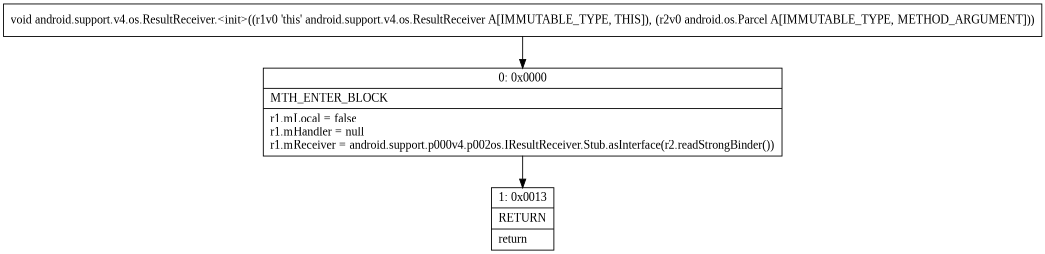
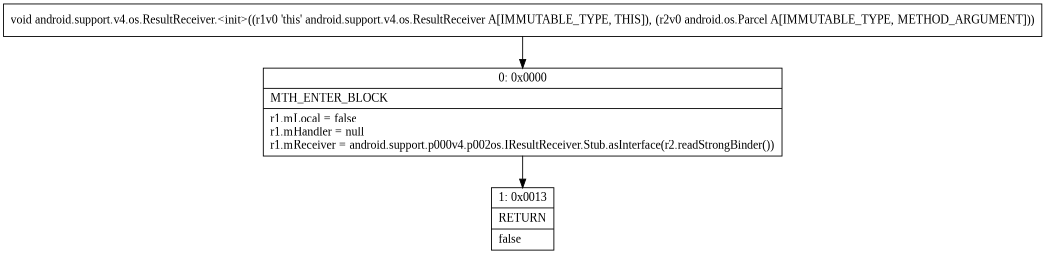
(513, 239) -> (510, 239)
